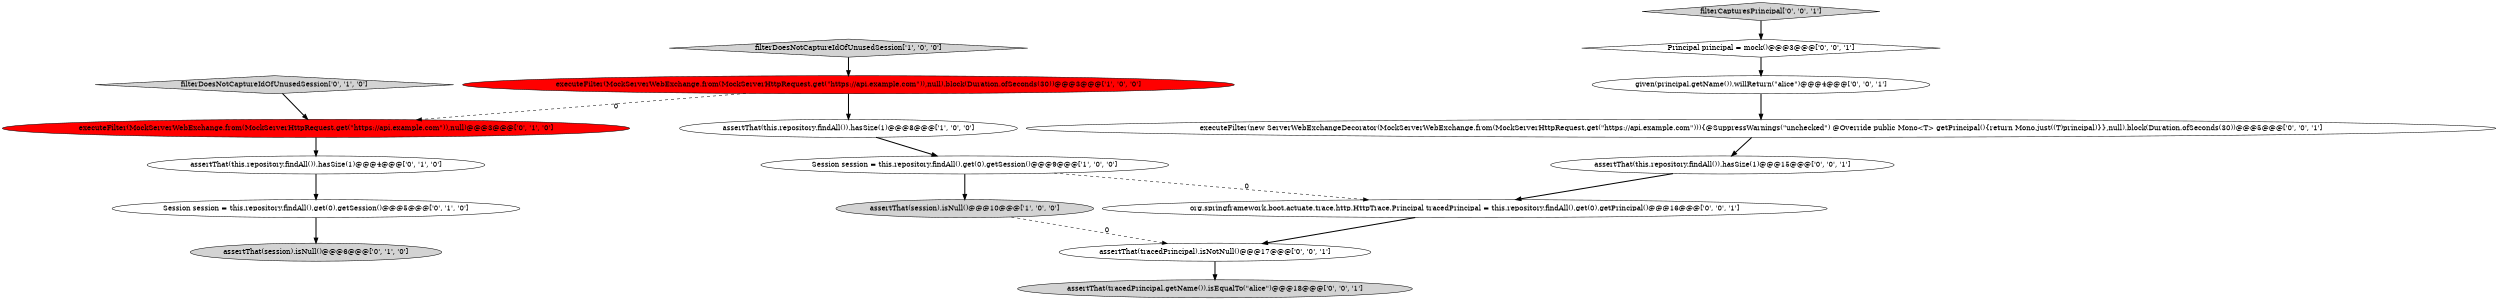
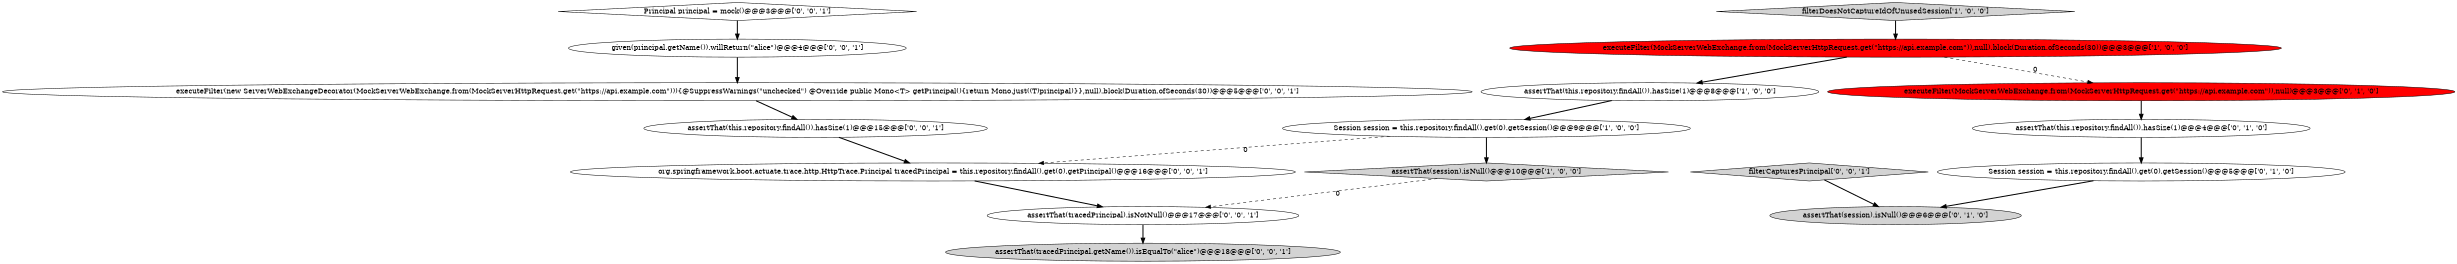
(1761, 27) -> (1849, 192)
(274, 85) -> none
(965, 209) -> (1486, 172)
